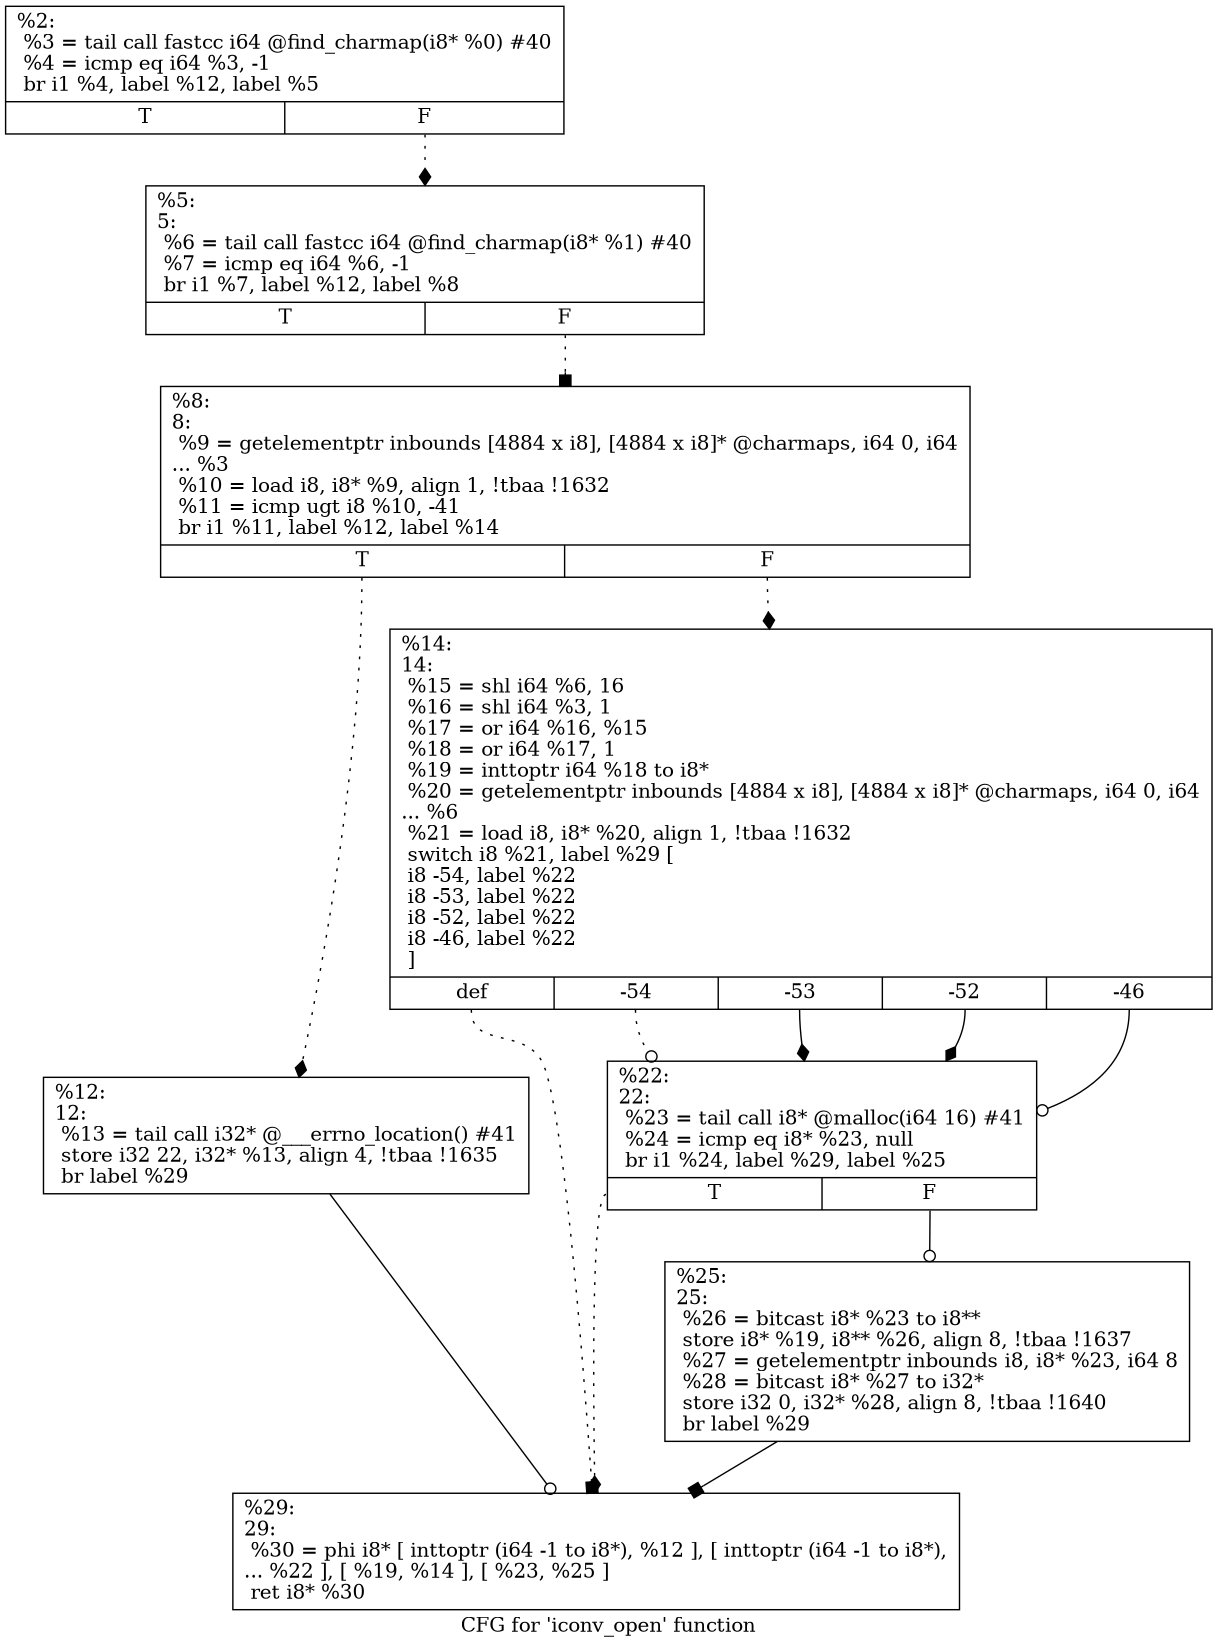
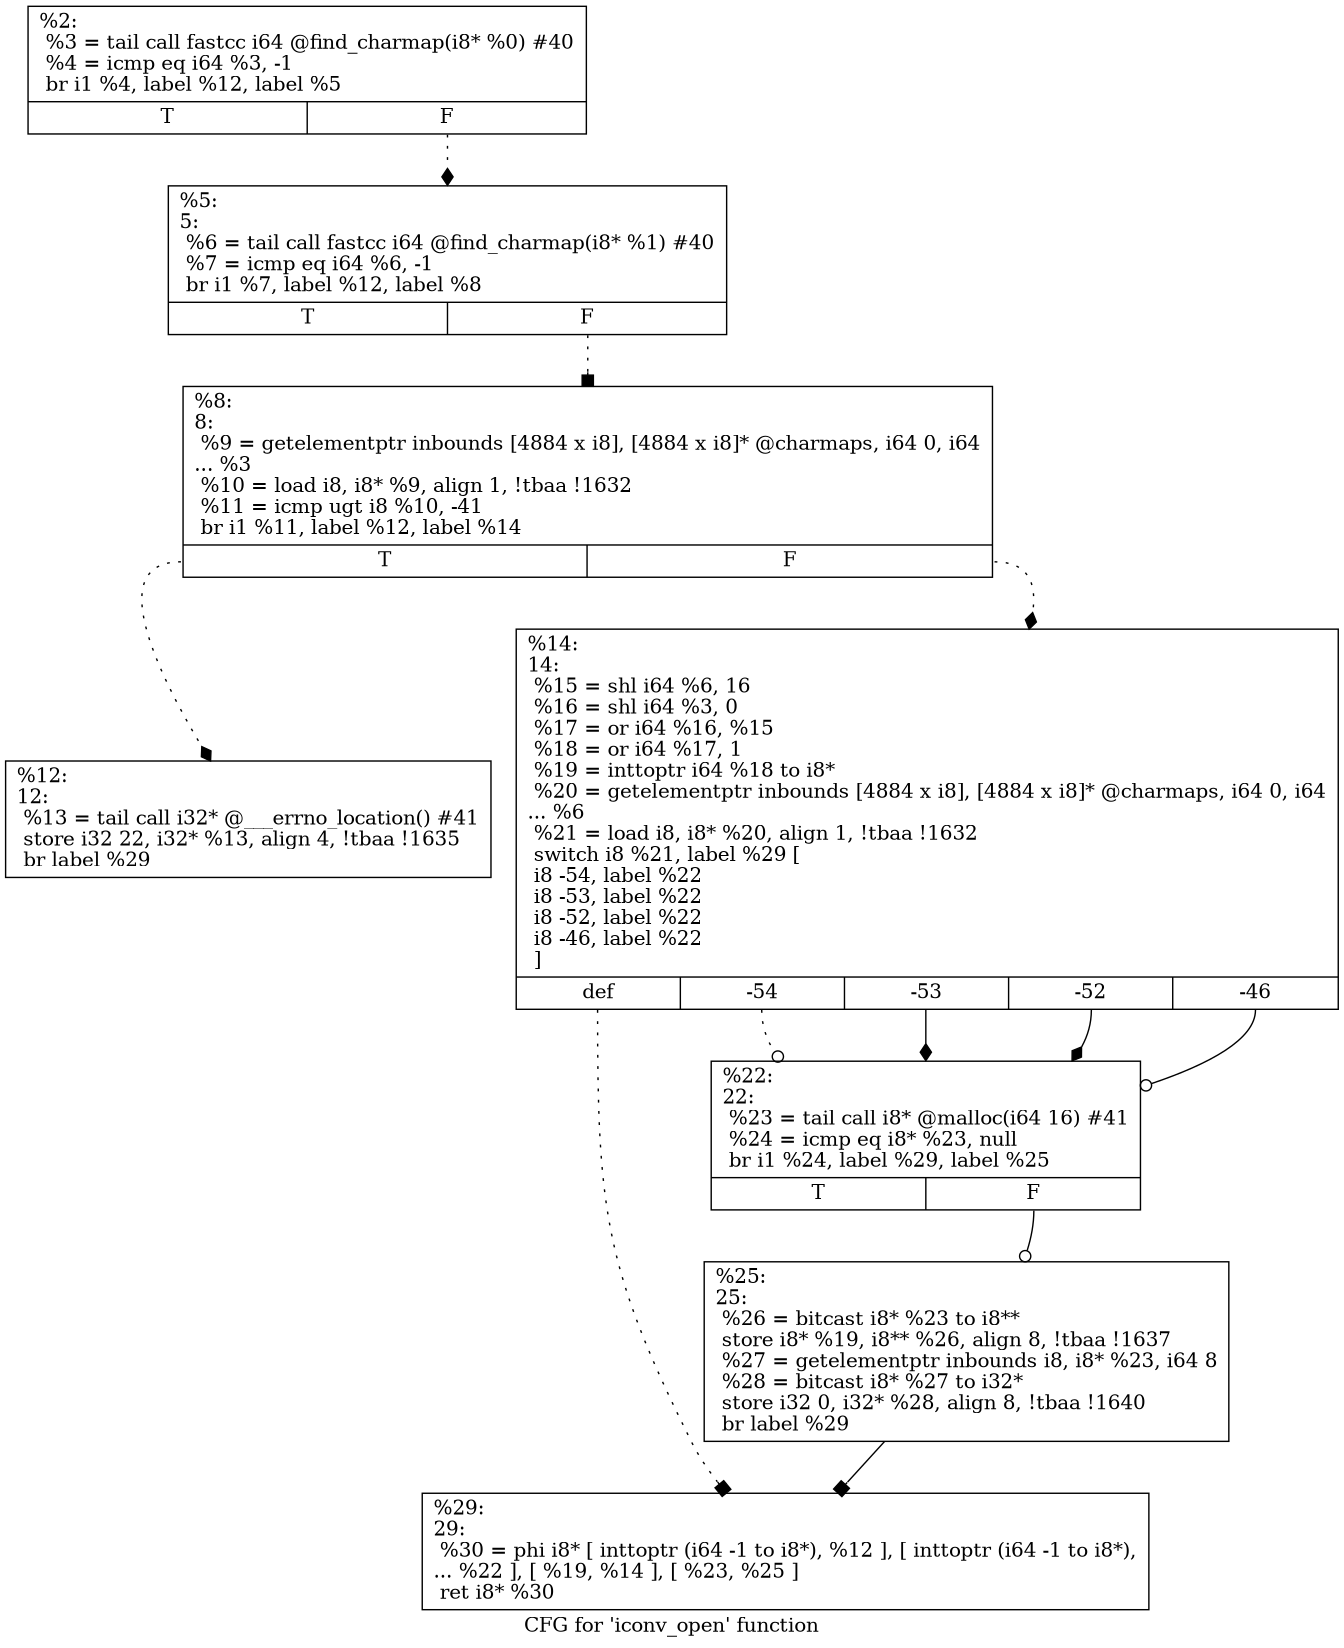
(507, 708) -> (633, 708)
(594, 1334) -> none
(438, 1339) -> none
